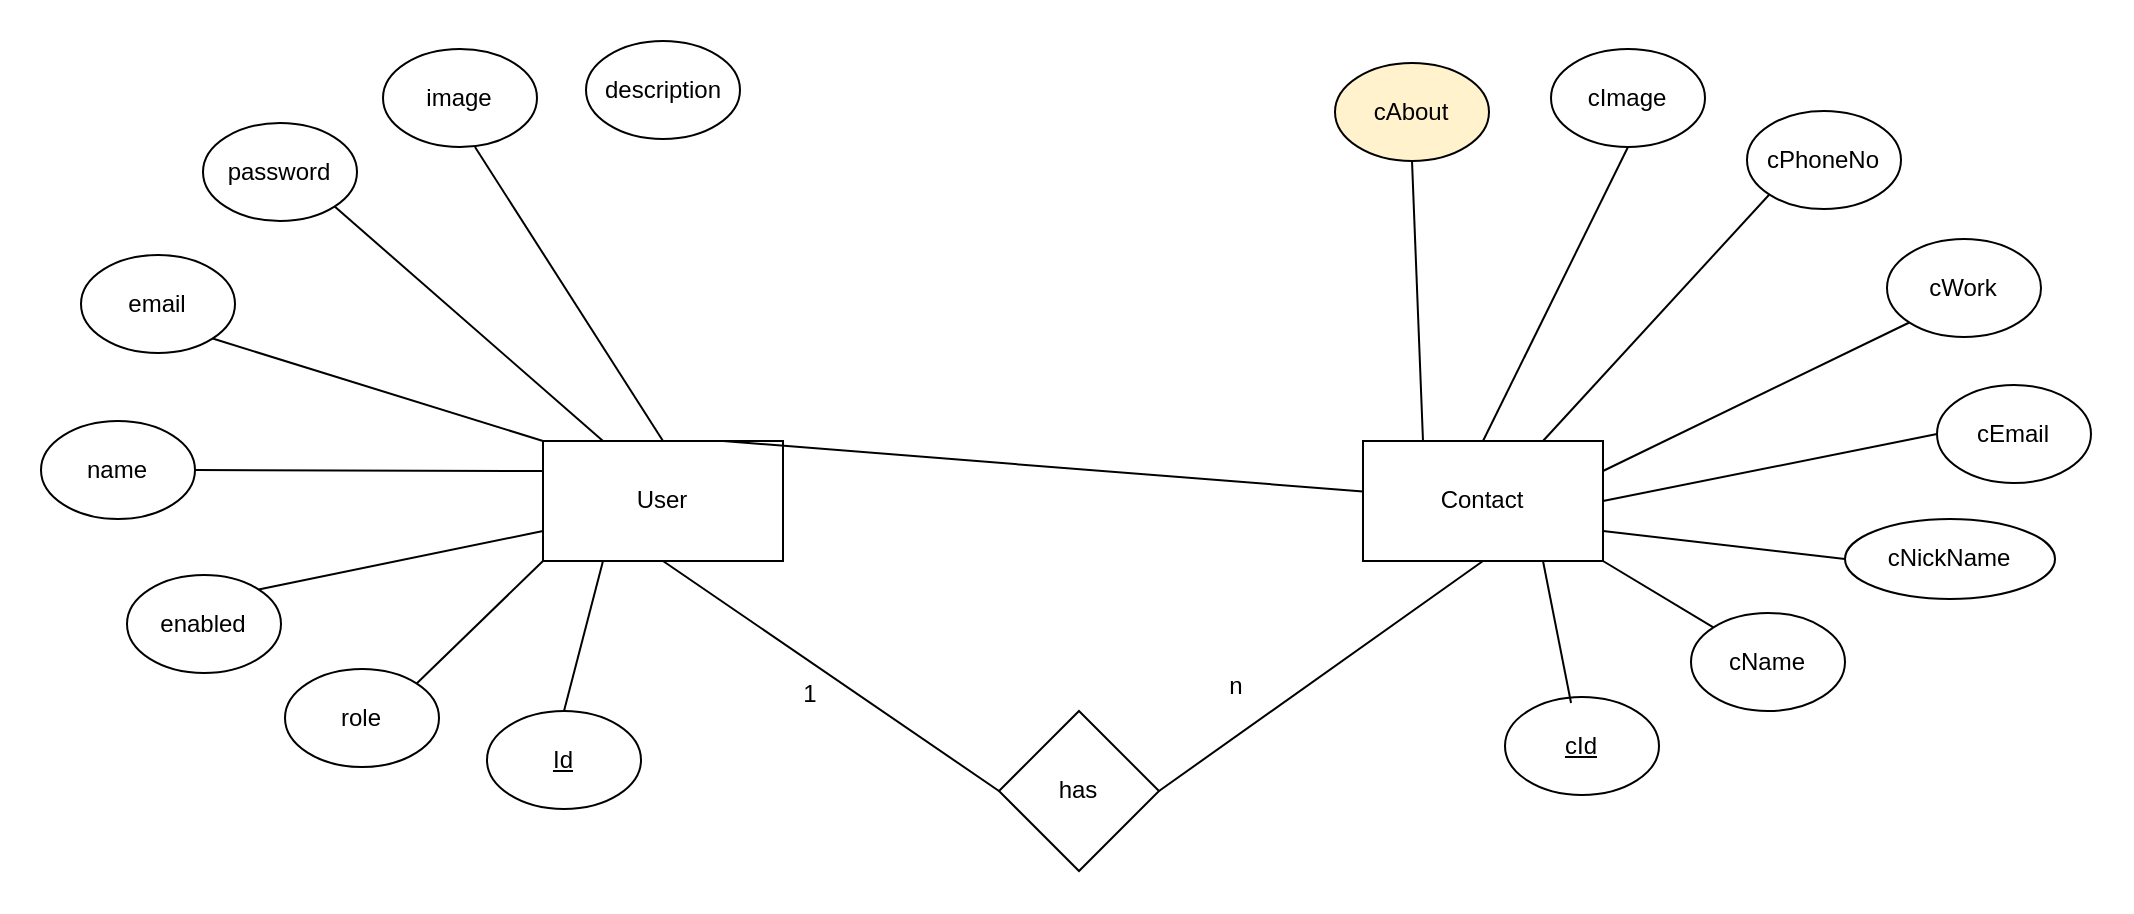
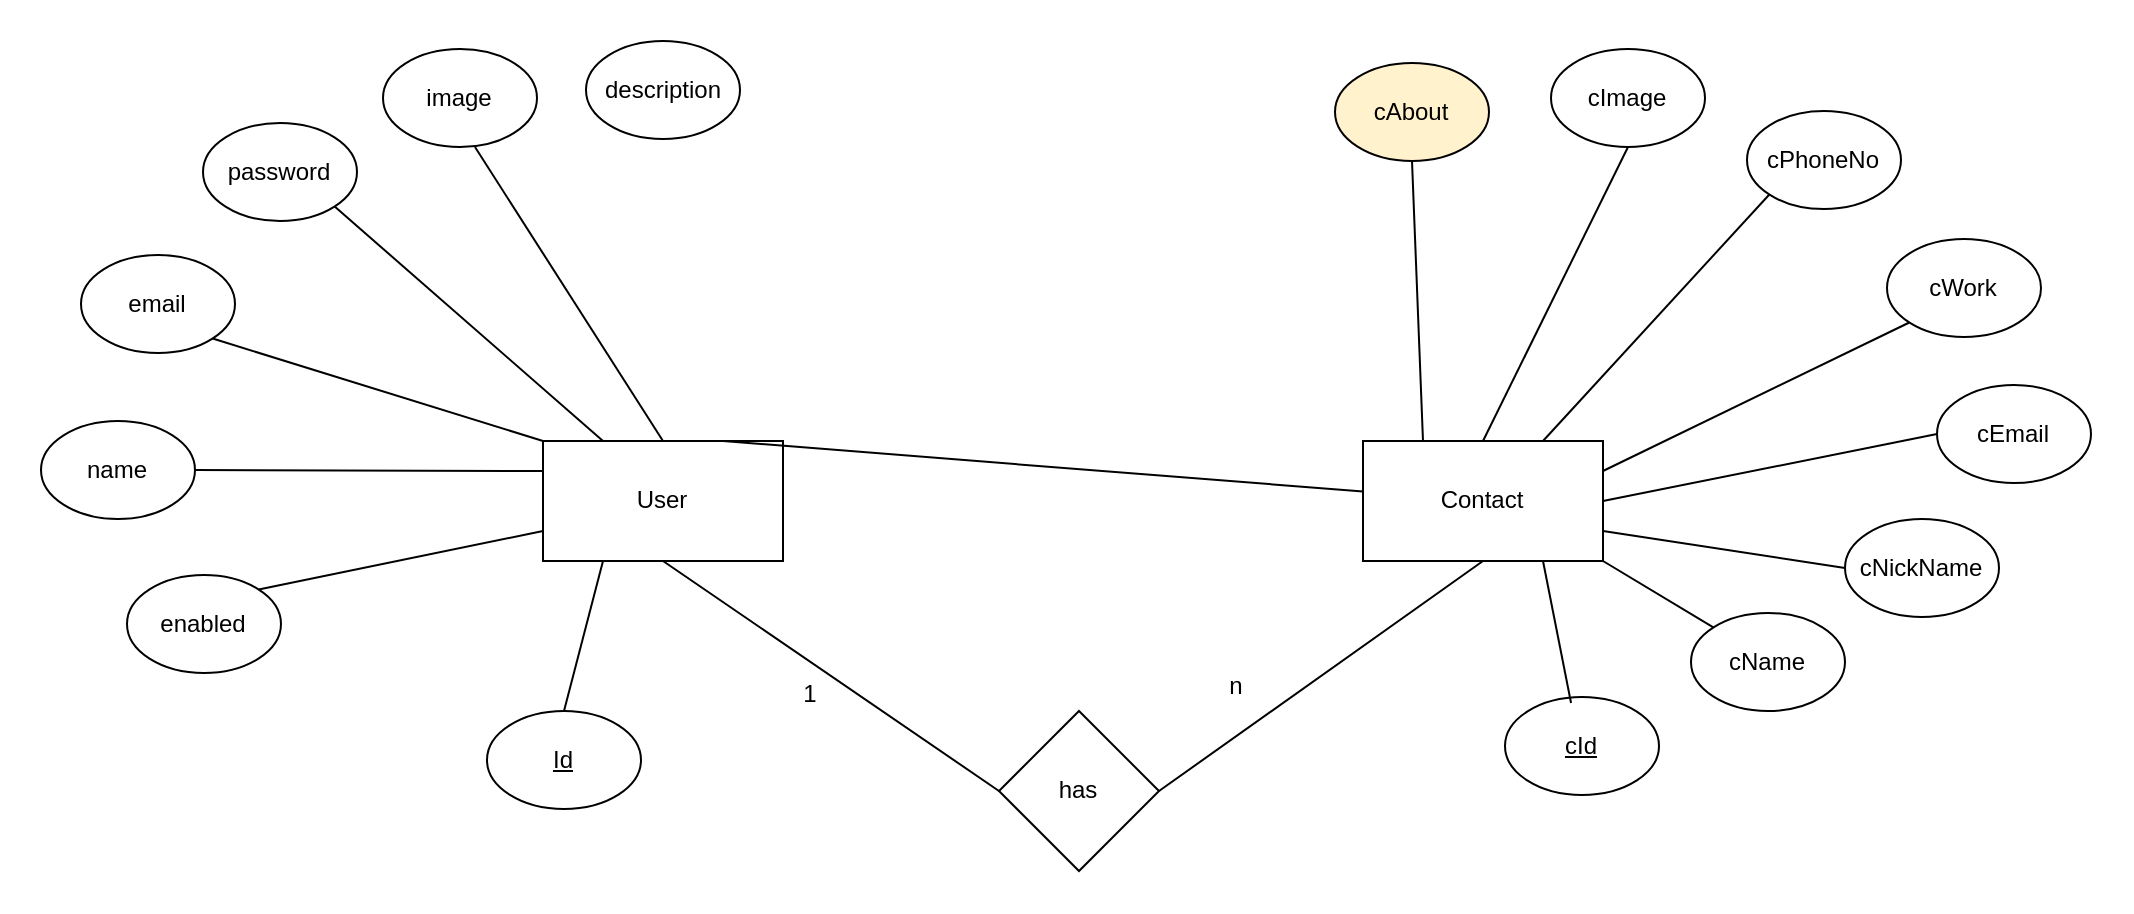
(1950, 559) -> (1922, 568)
(480, 622) -> none
(362, 718) -> none
